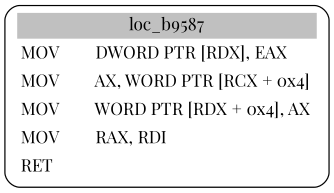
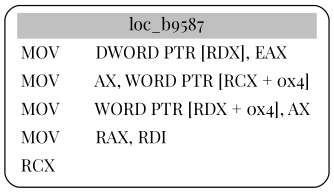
(55, 166) -> (56, 166)
